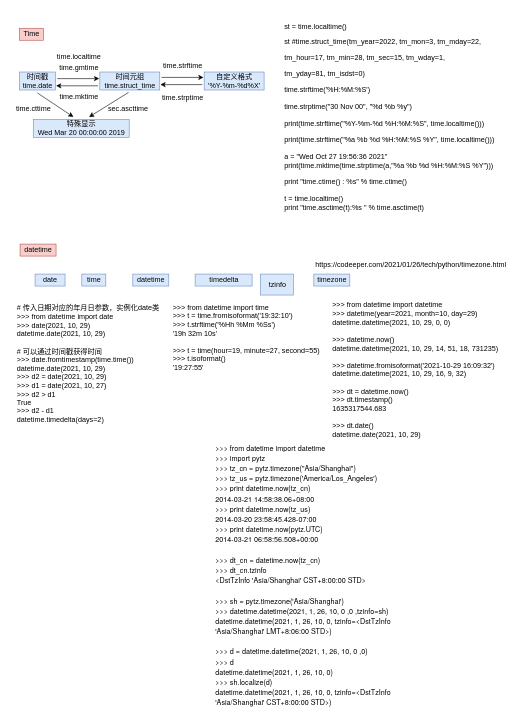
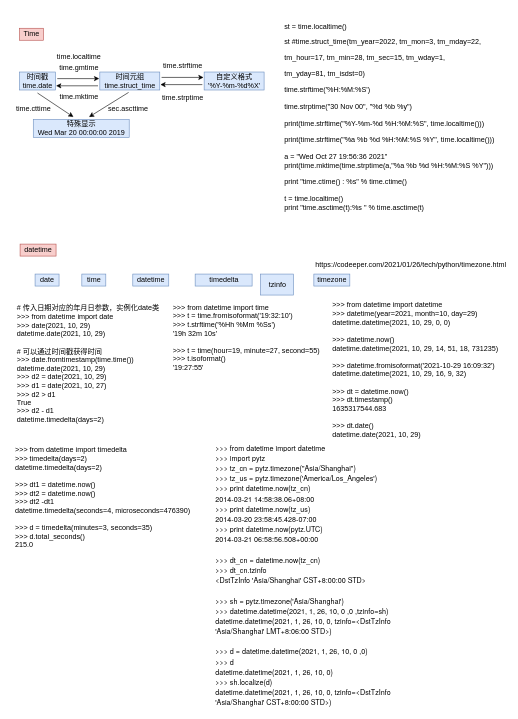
(50, 280) -> (47, 280)
none -> (113, 496)
